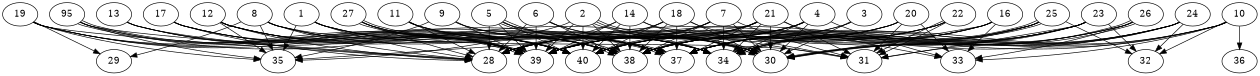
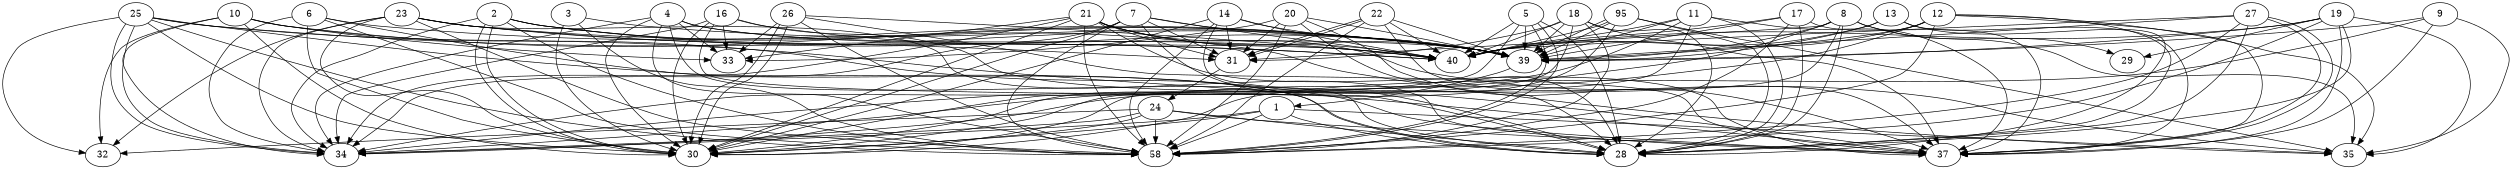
(415, 38) -> (1407, 92)
(627, 38) -> (1214, 93)
(633, 38) -> none
(1034, 44) -> (1197, 83)
(630, 61) -> (1156, 155)
(1240, 61) -> none
